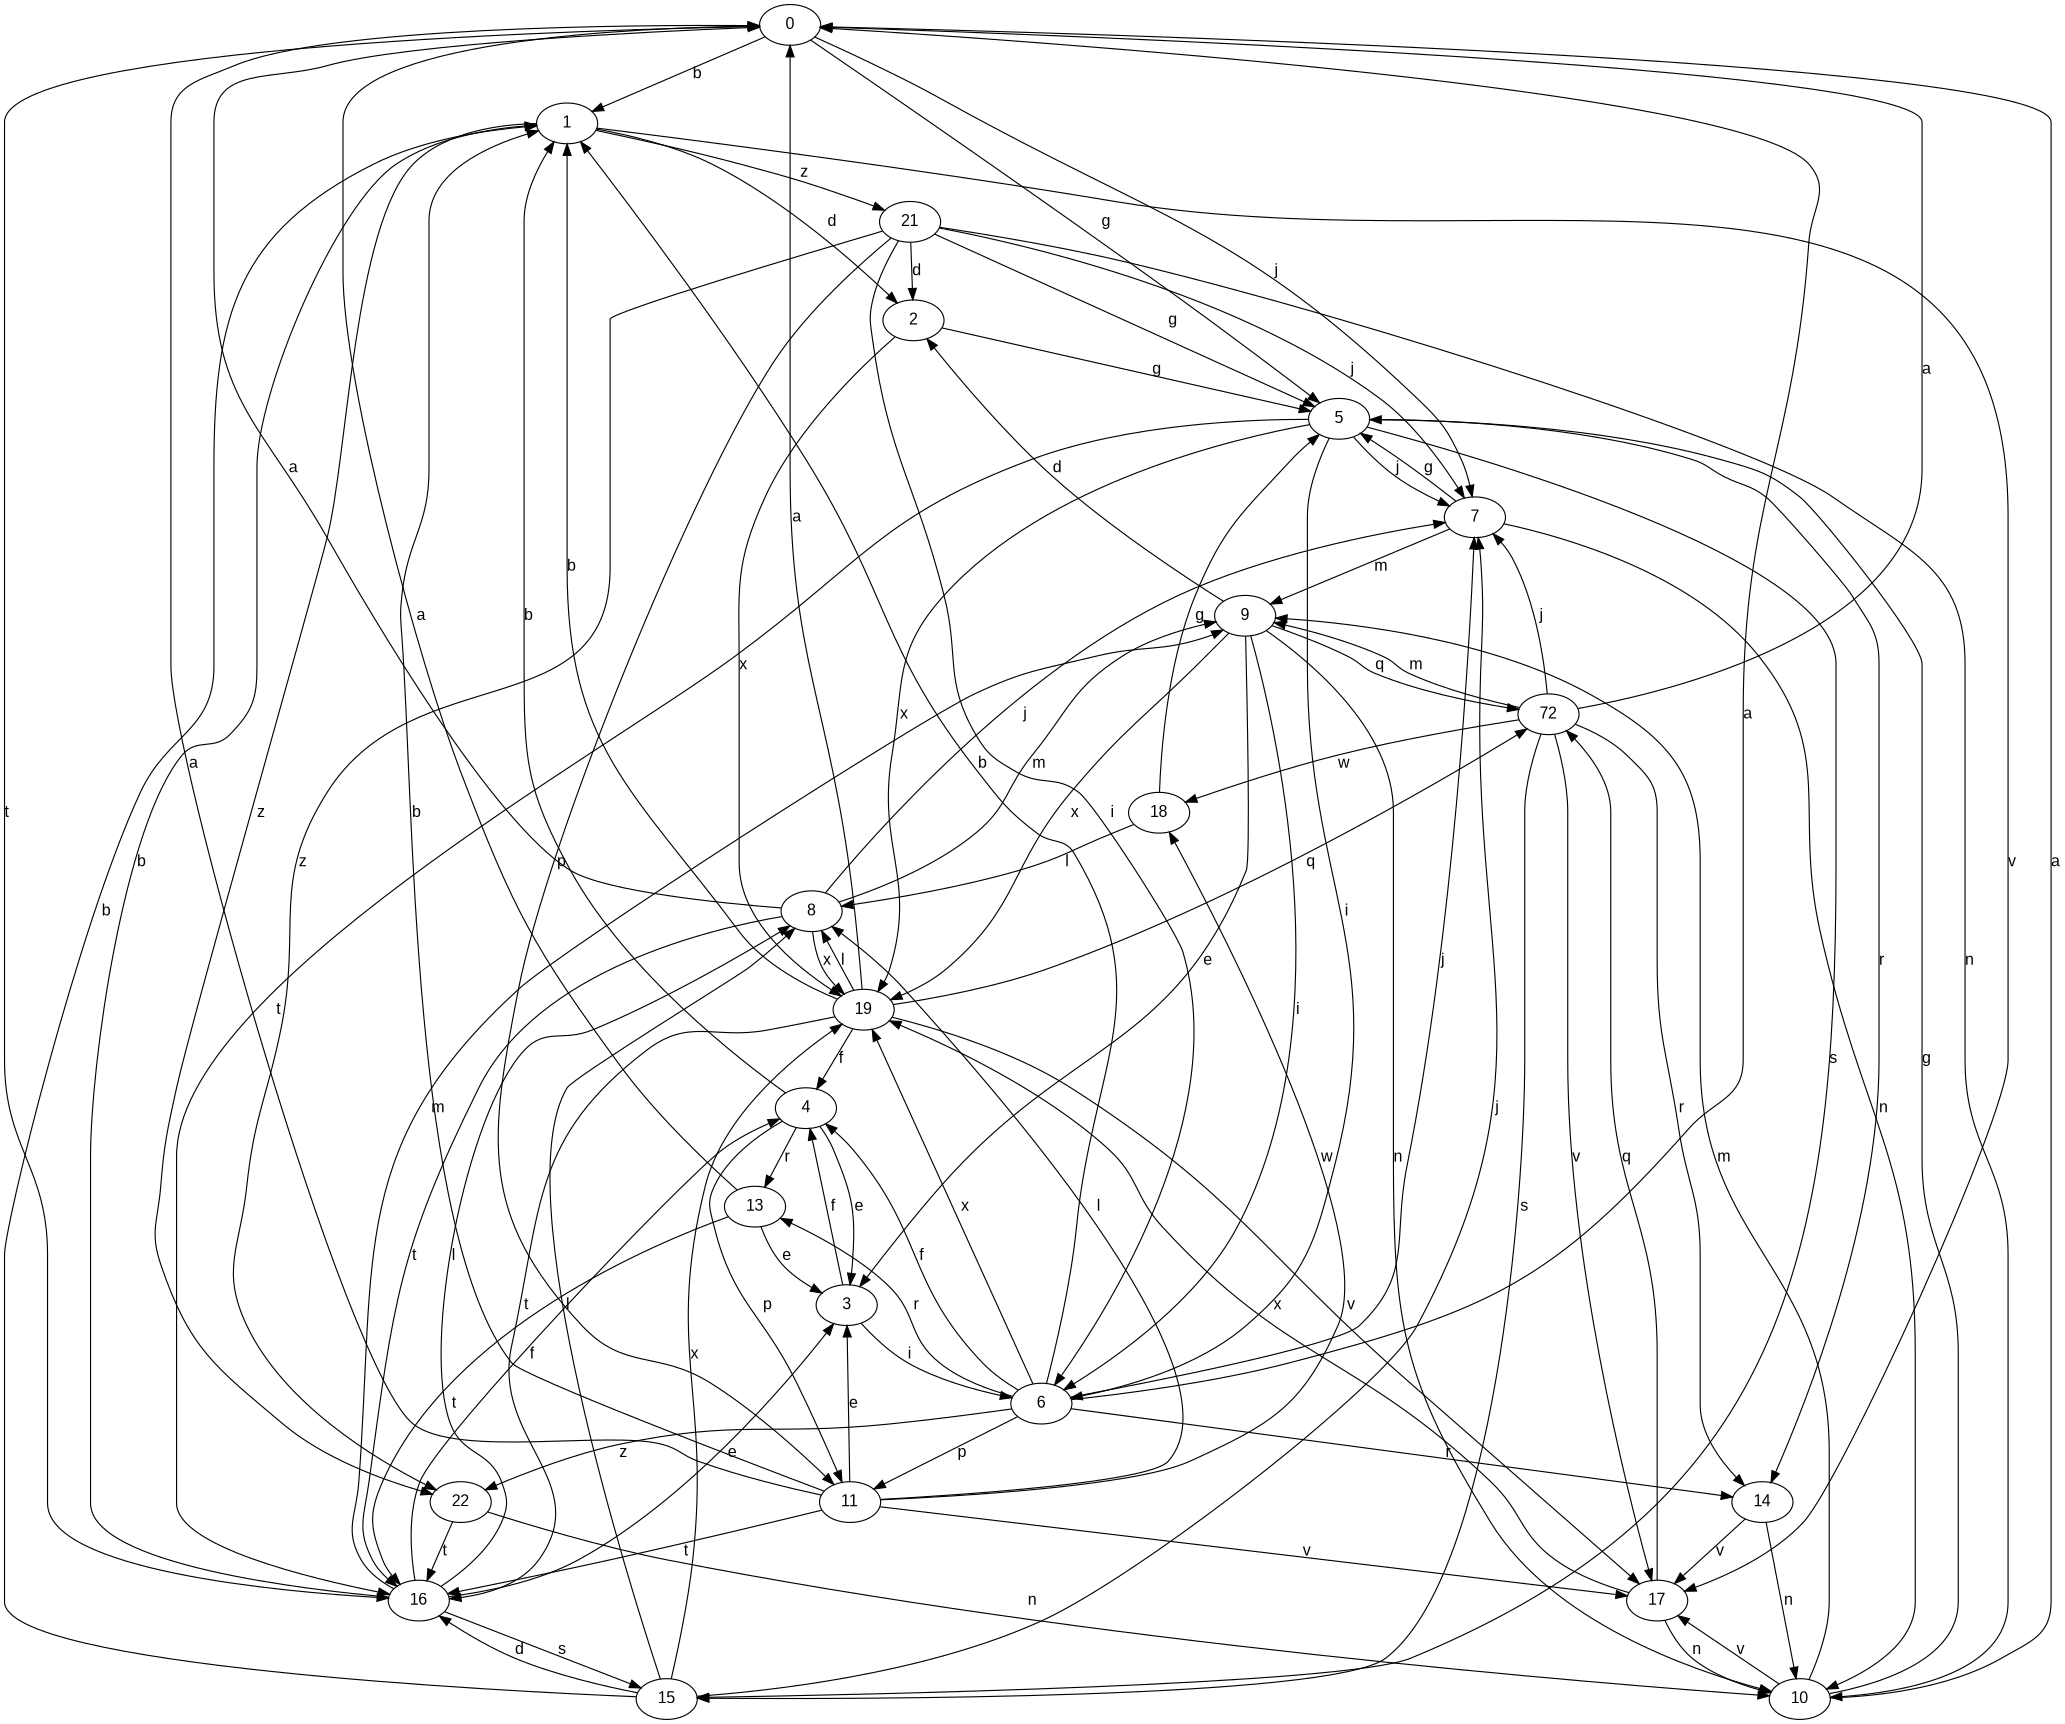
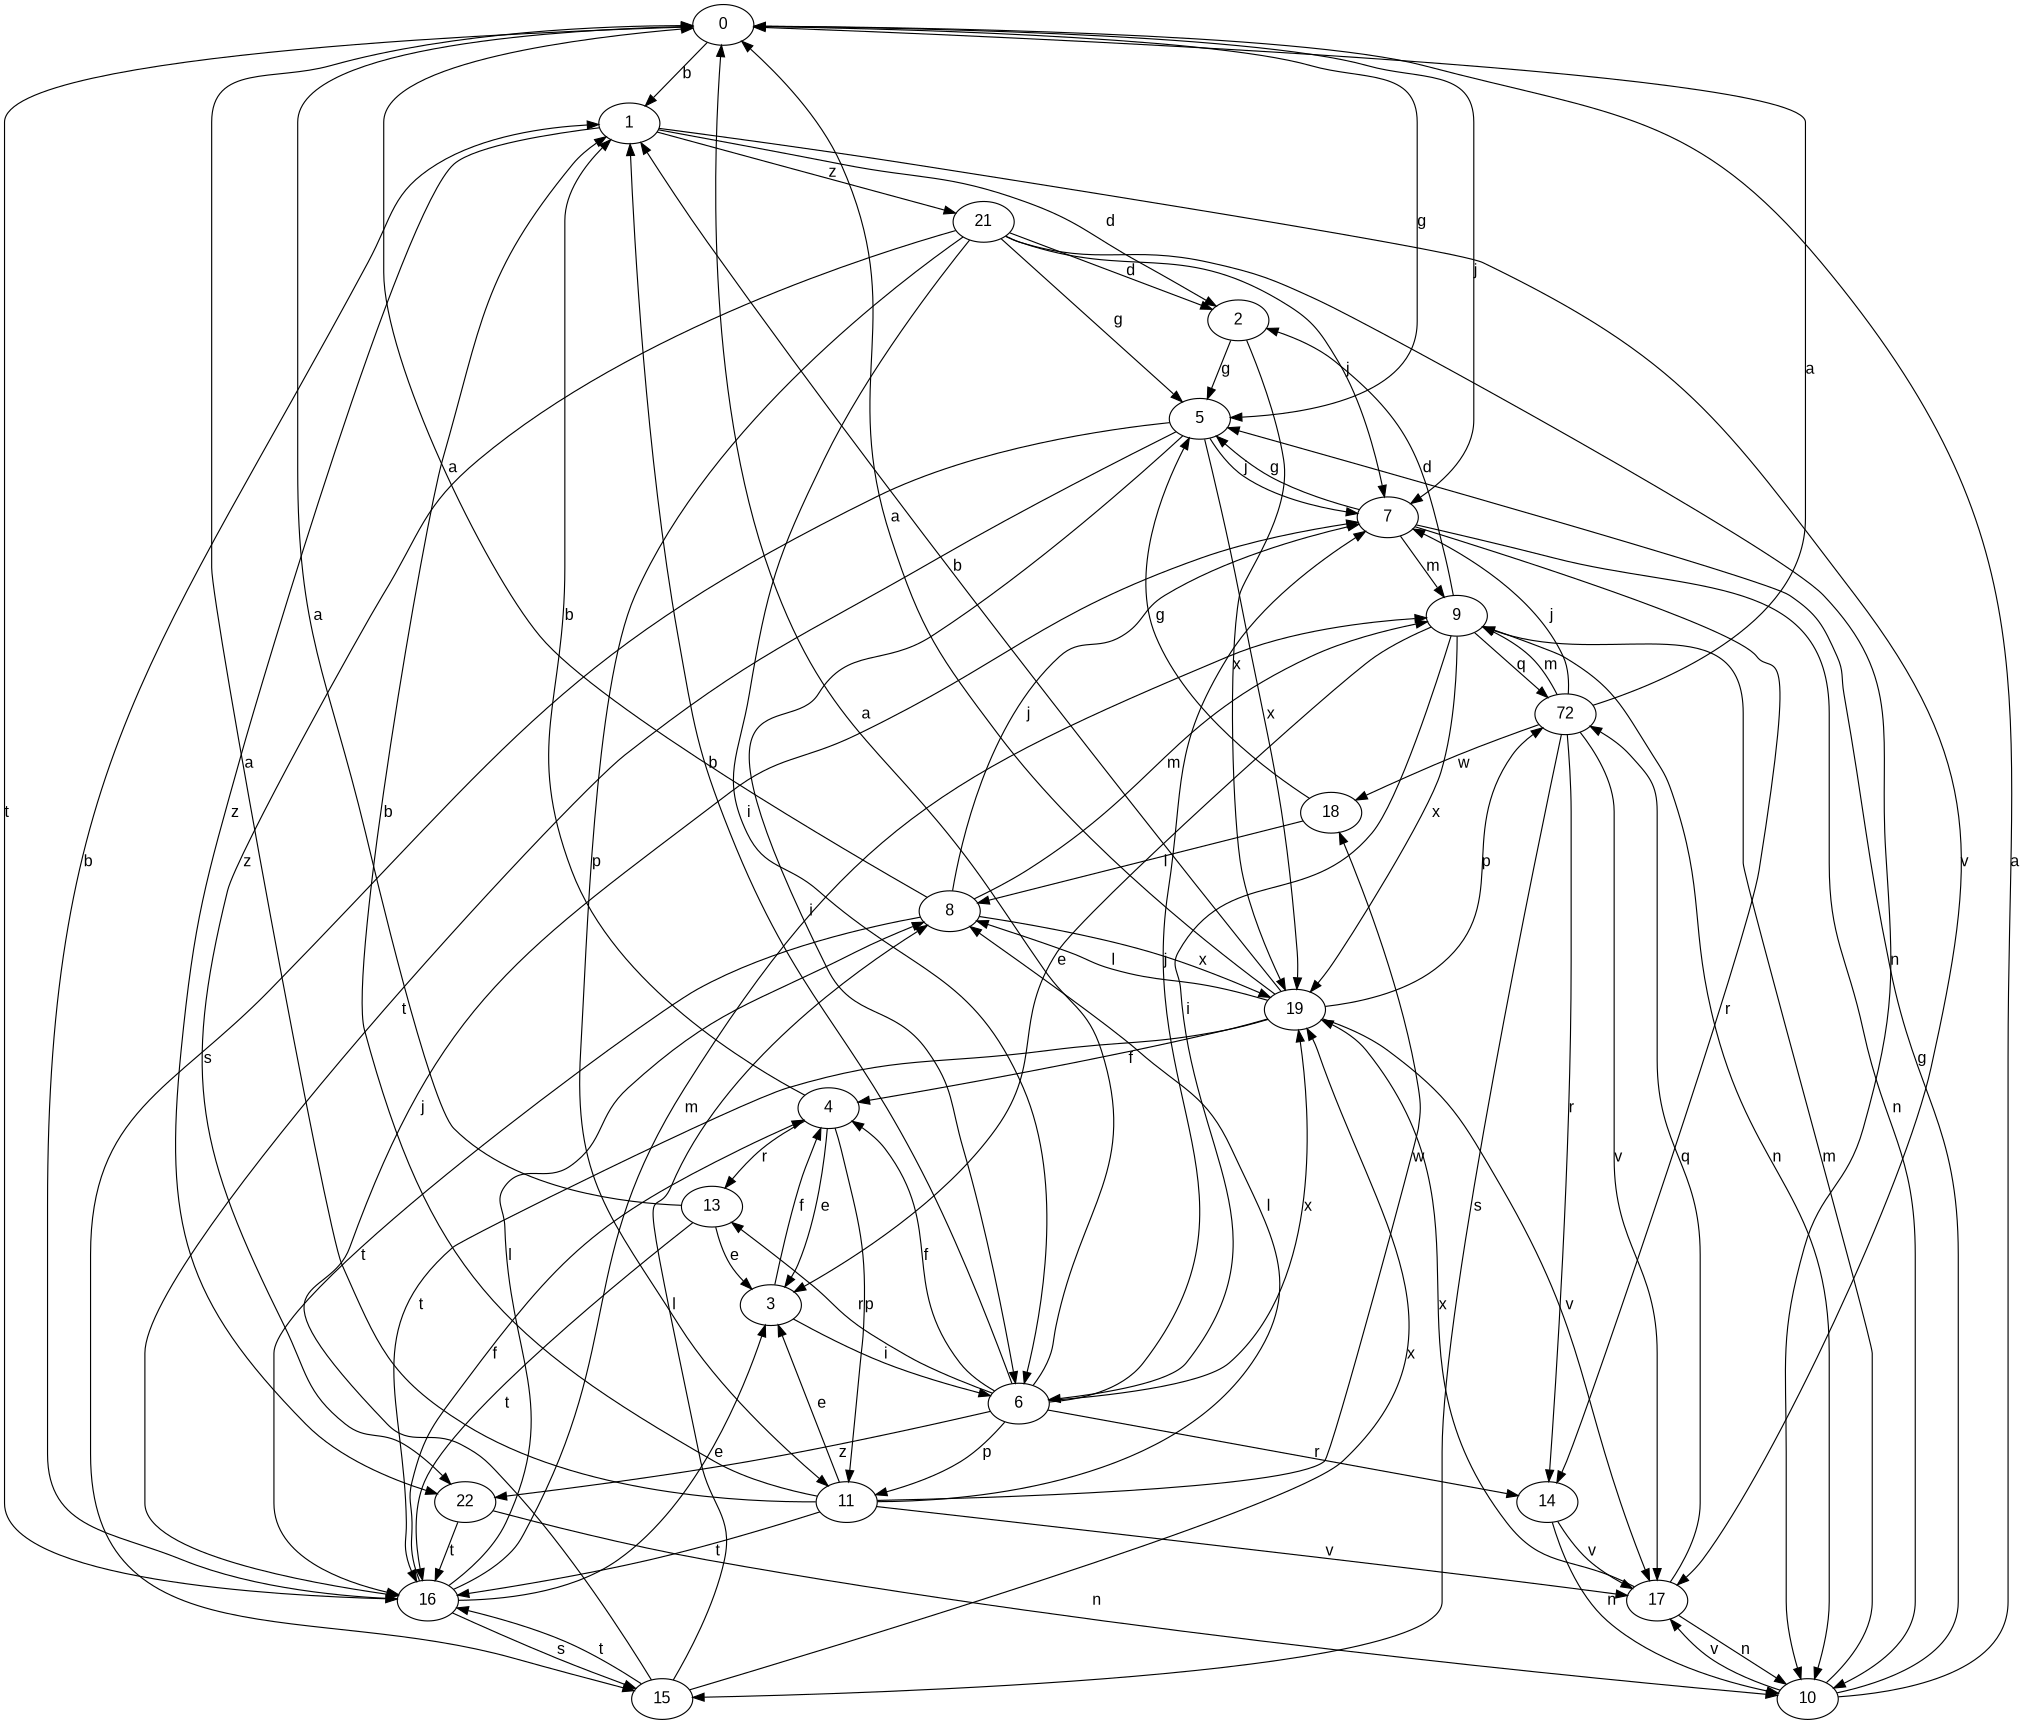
(1879, 768) -> (1761, 860)
(1311, 862) -> (1486, 862)
(45, 1078) -> none
(520, 1650) -> (601, 1650)
